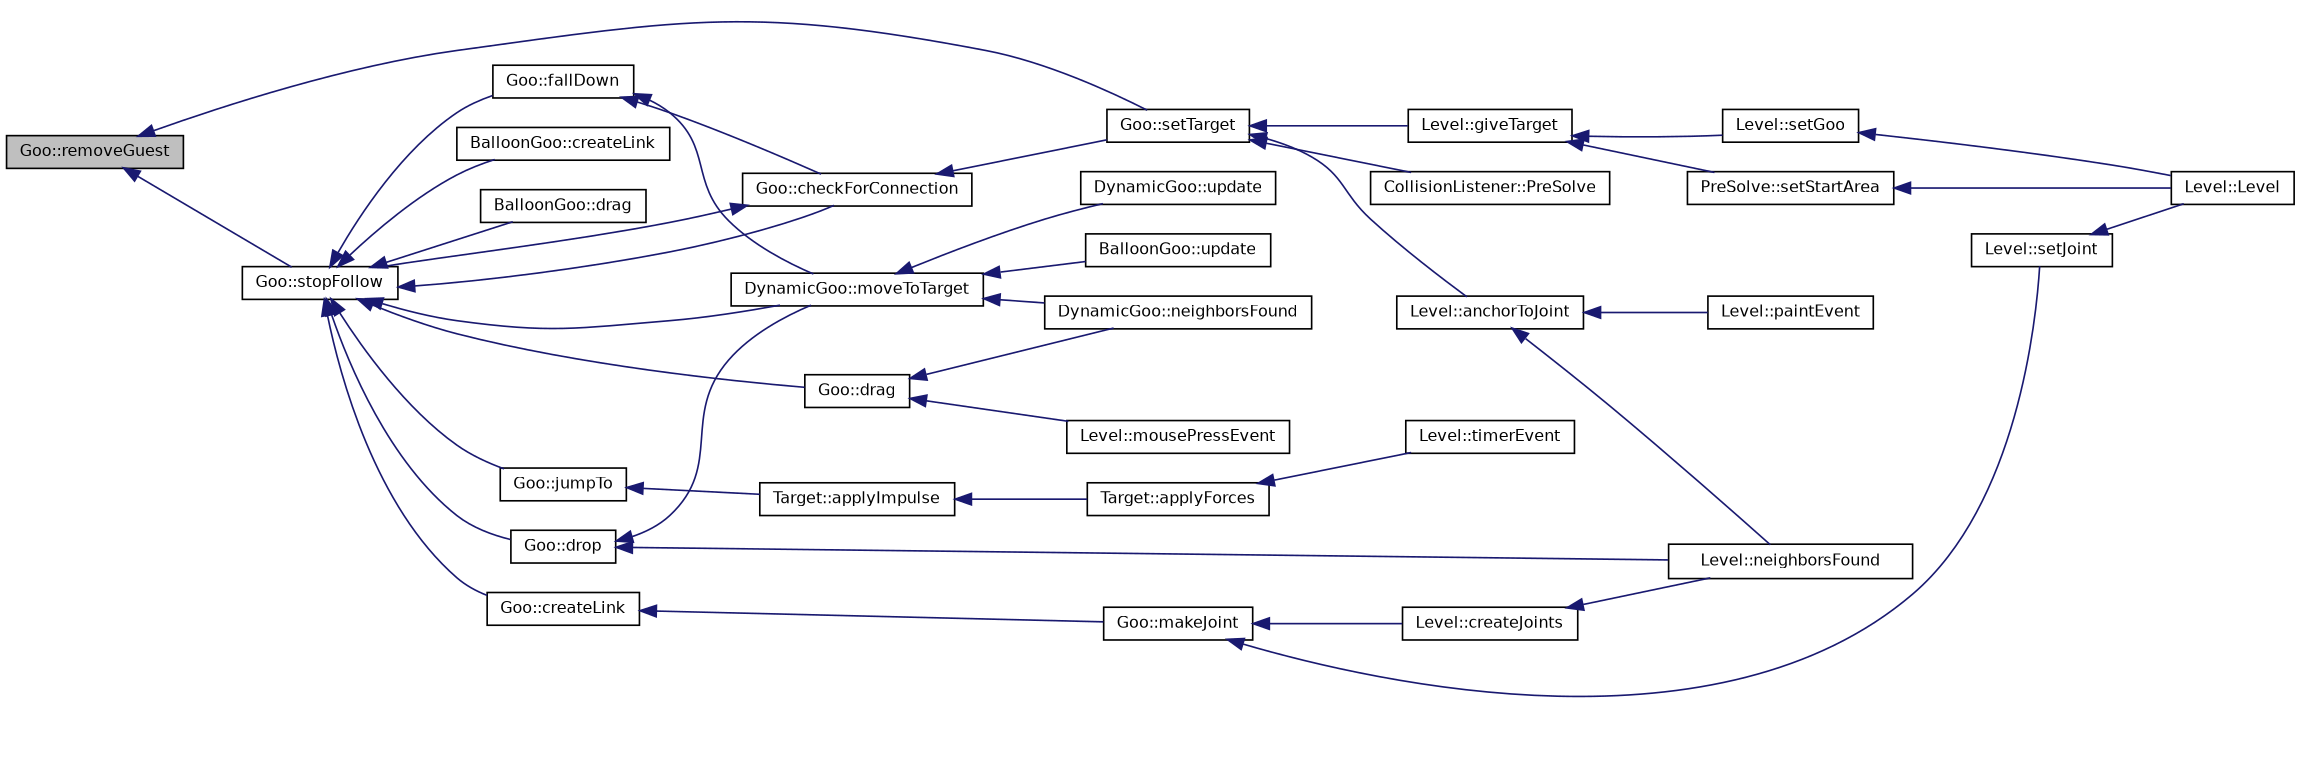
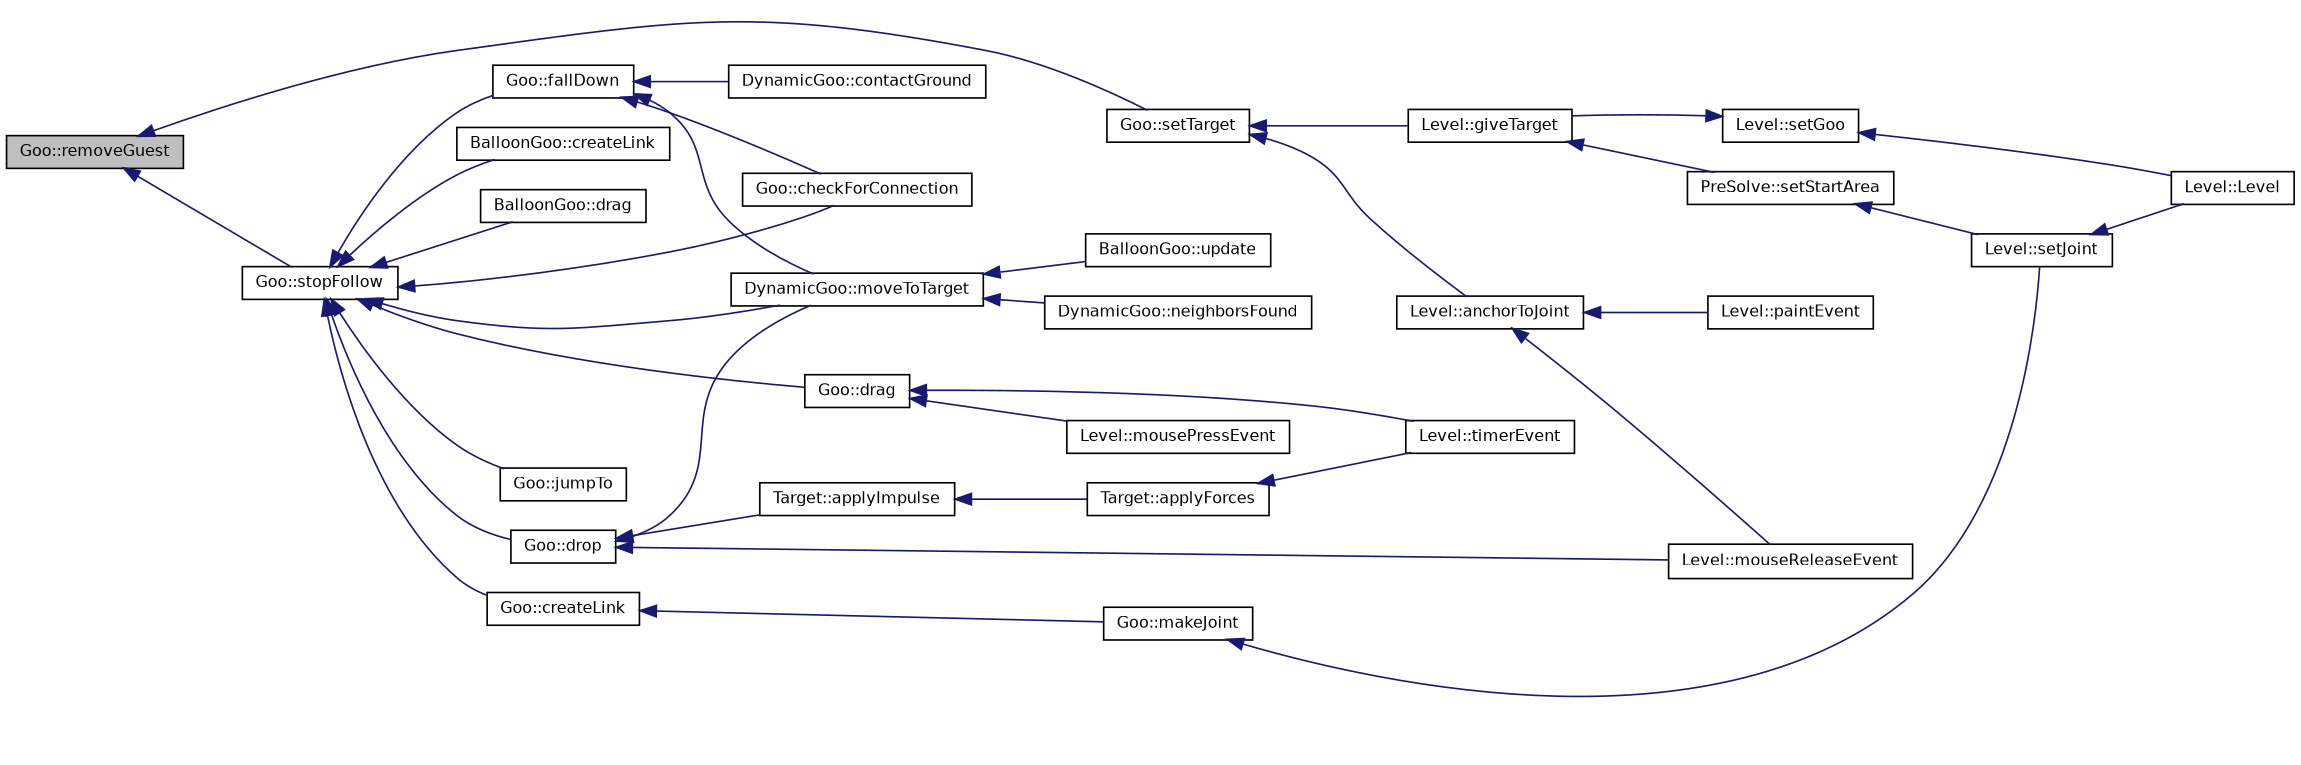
none -> (857, 82)
(1656, 137) -> (1639, 115)
(1030, 155) -> none
(1178, 188) -> none
(1490, 188) -> none
(2041, 188) -> (1924, 221)
(555, 242) -> none
(1020, 351) -> (1171, 396)
(701, 491) -> (697, 525)
(1791, 561) -> (1791, 561)
(1490, 624) -> none
